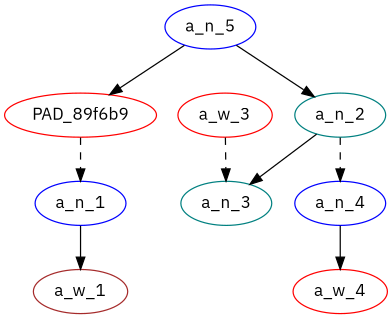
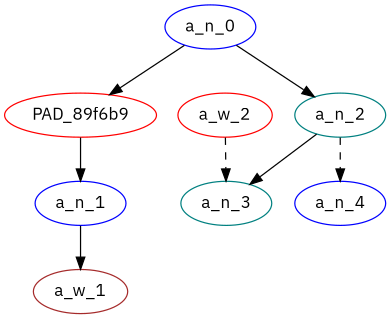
(210, 27) -> (210, 27)
(225, 115) -> (225, 115)
(81, 153) -> (81, 153)
(340, 292) -> none
